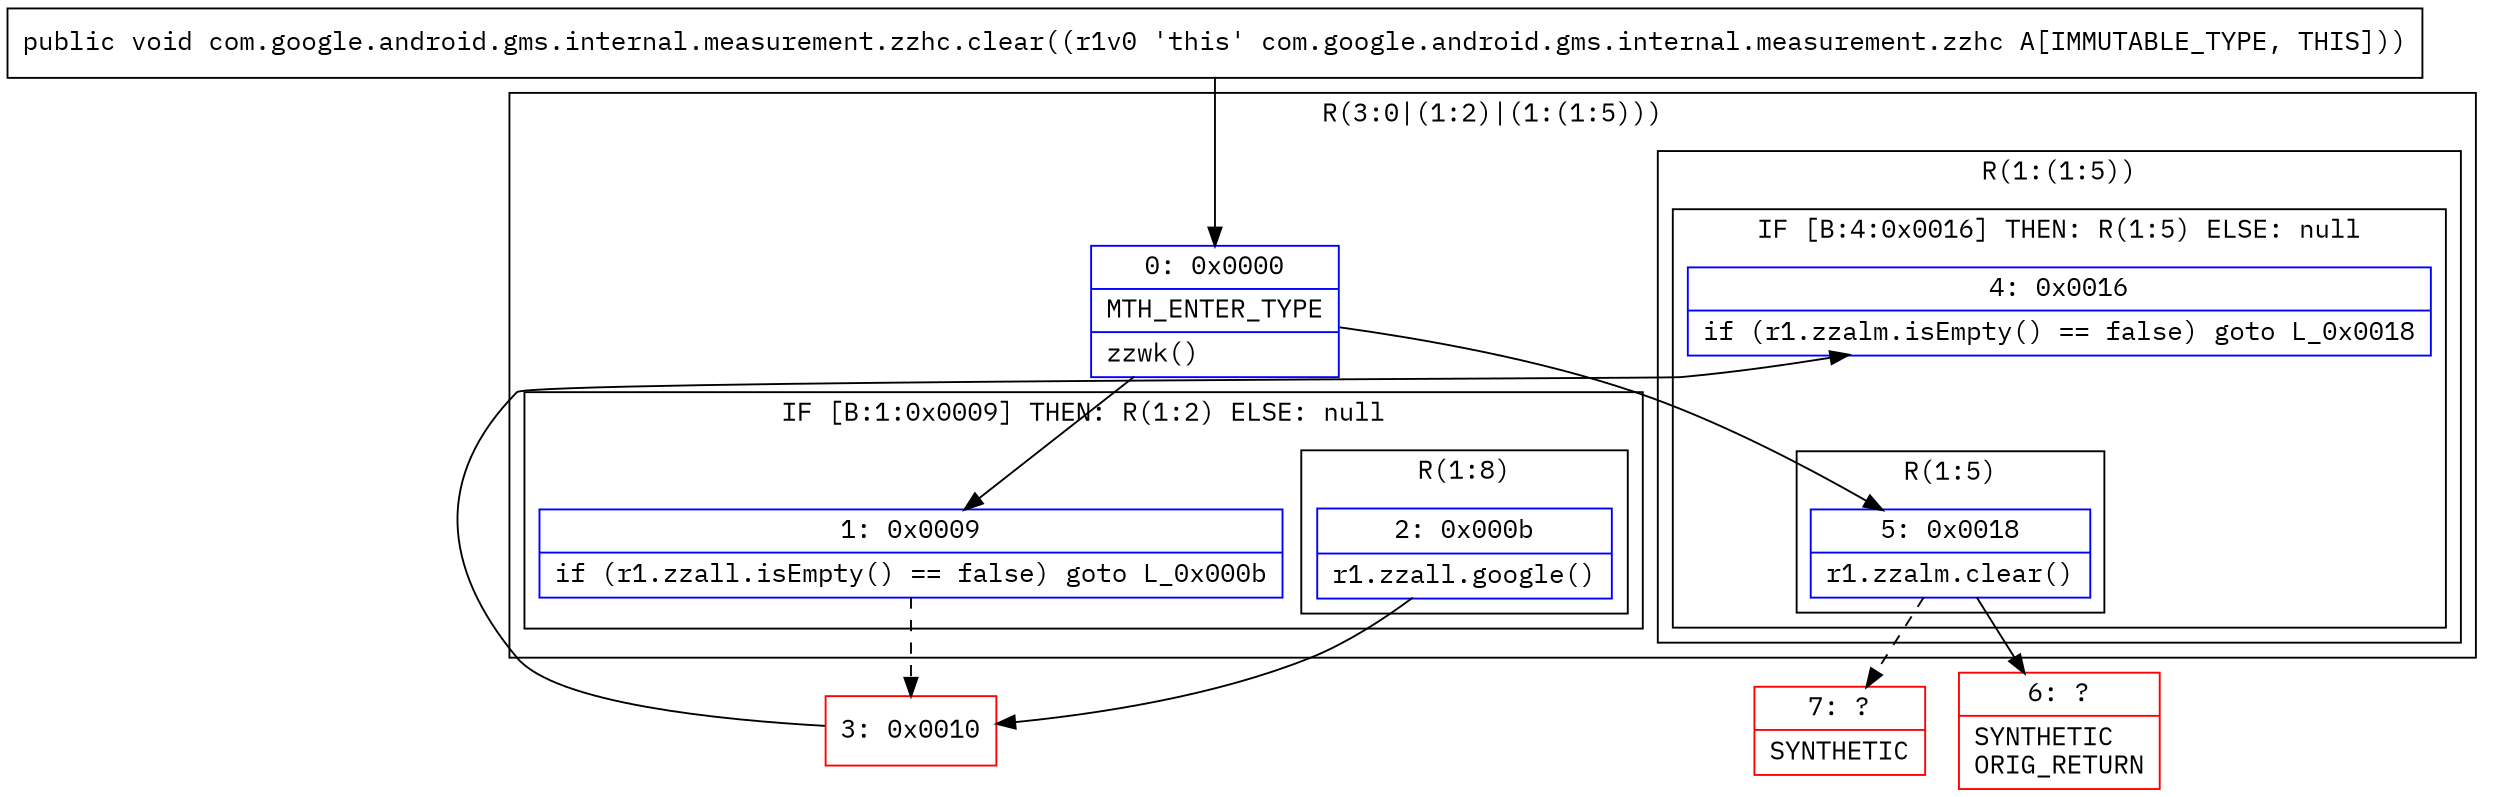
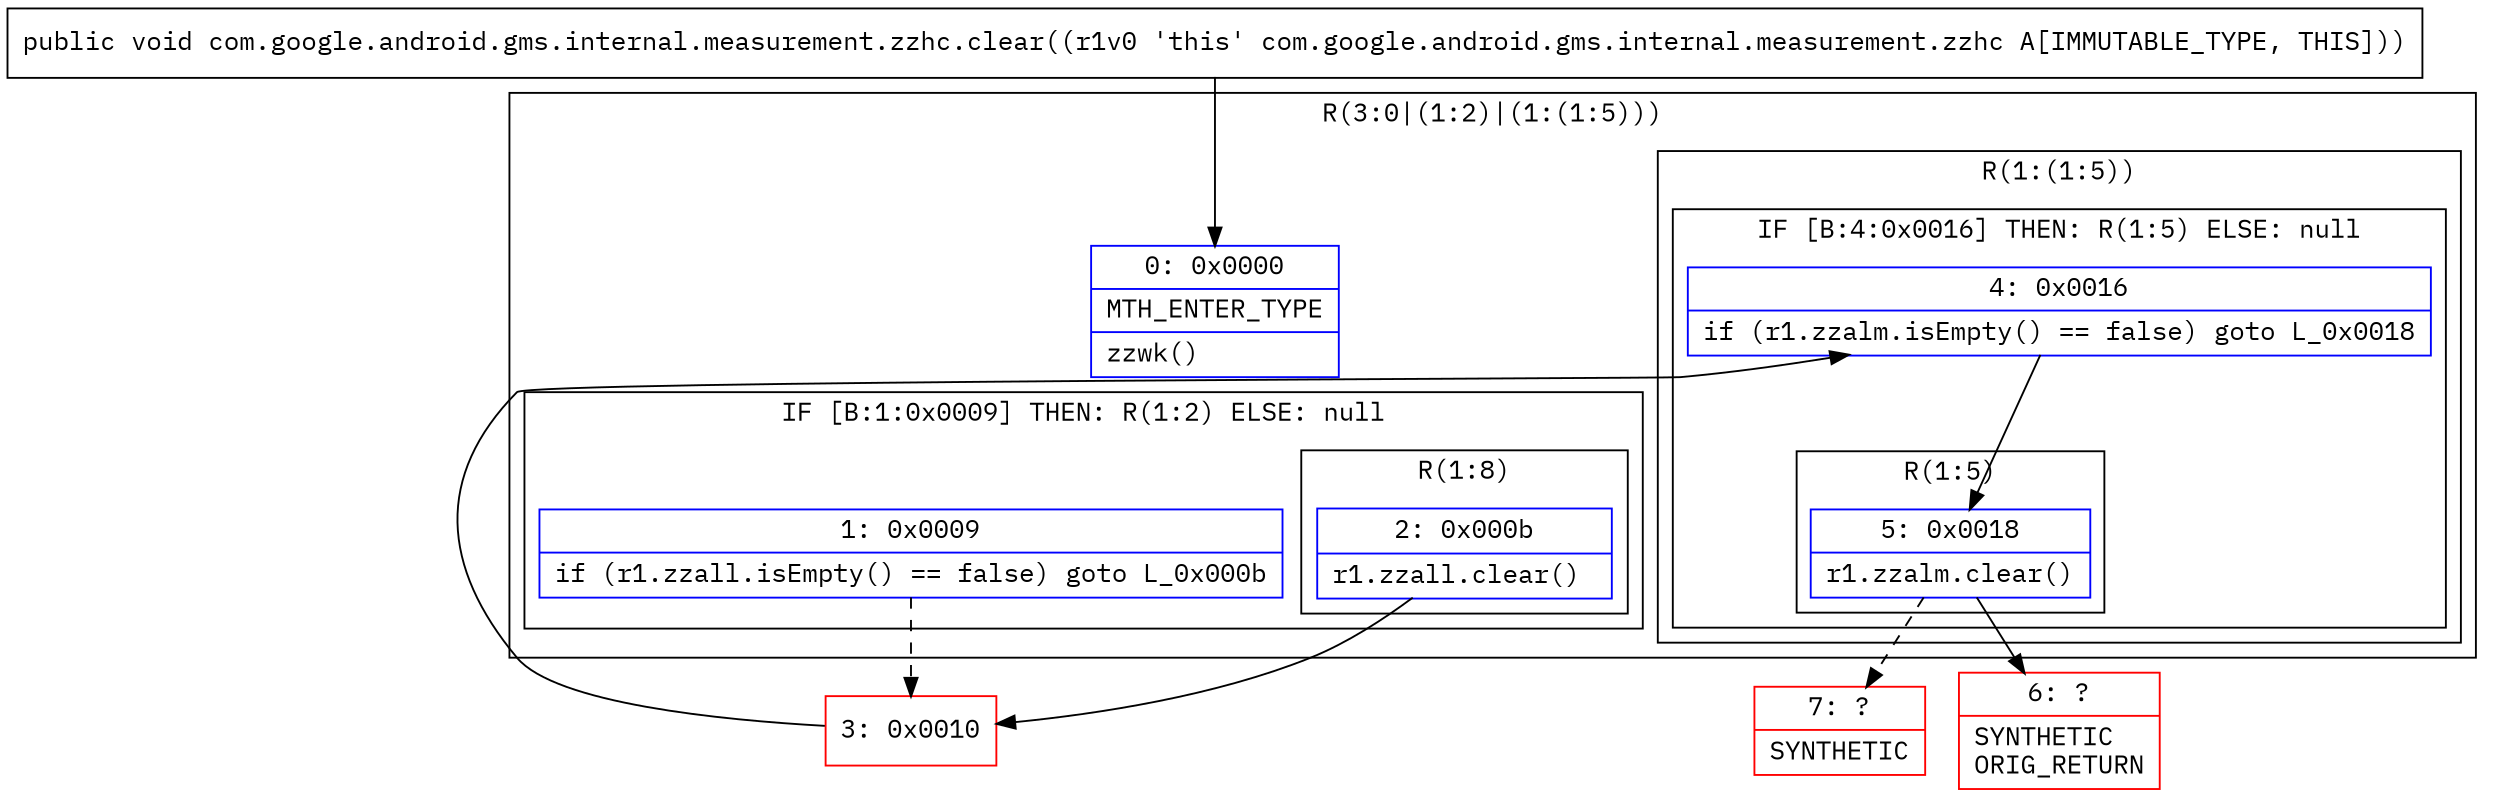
(1545, 366) -> (2009, 424)
(1057, 437) -> none
(1465, 575) -> (1457, 575)
